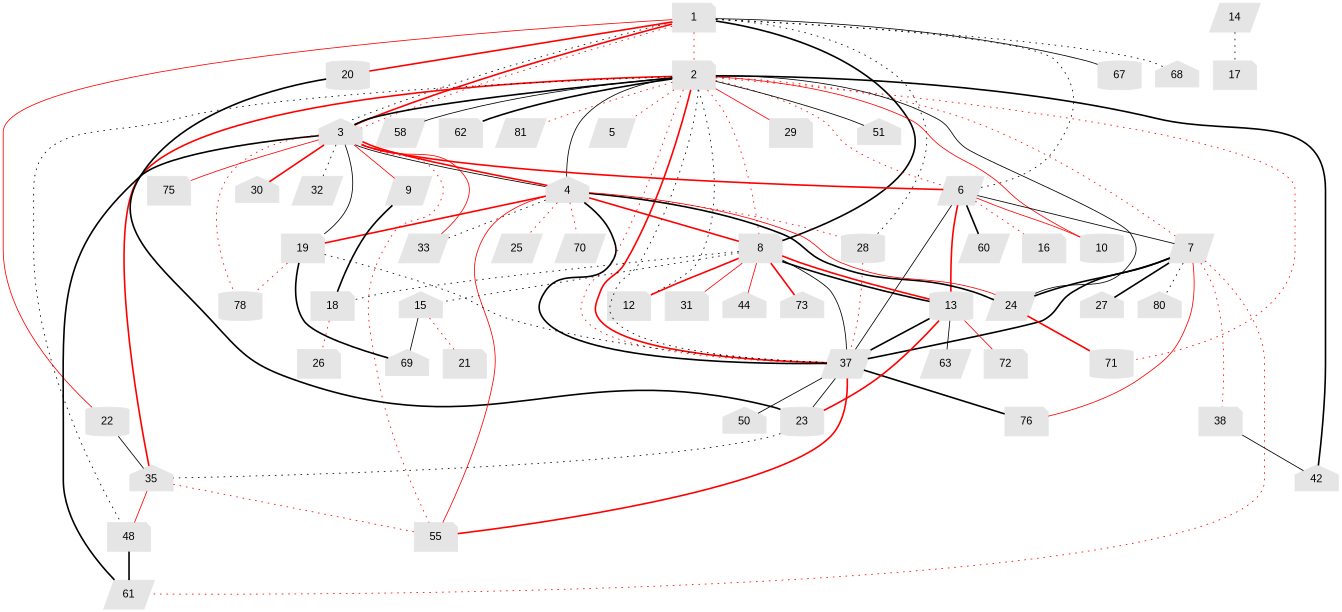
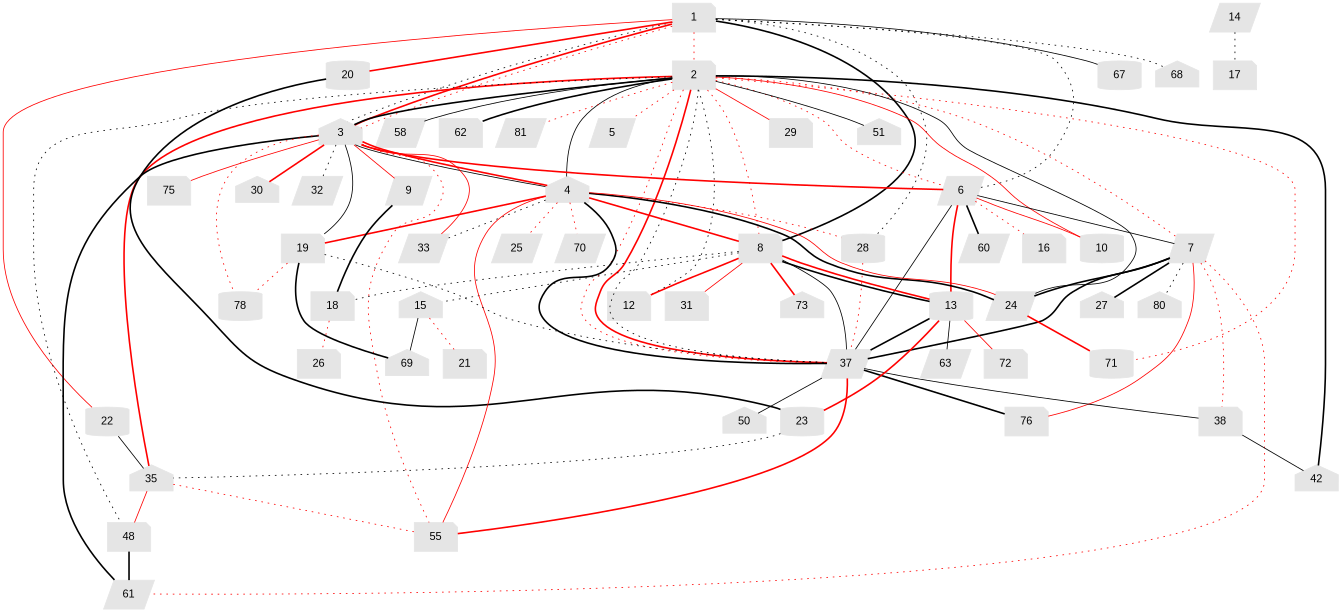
(744, 306) -> none
(824, 393) -> (1031, 396)
